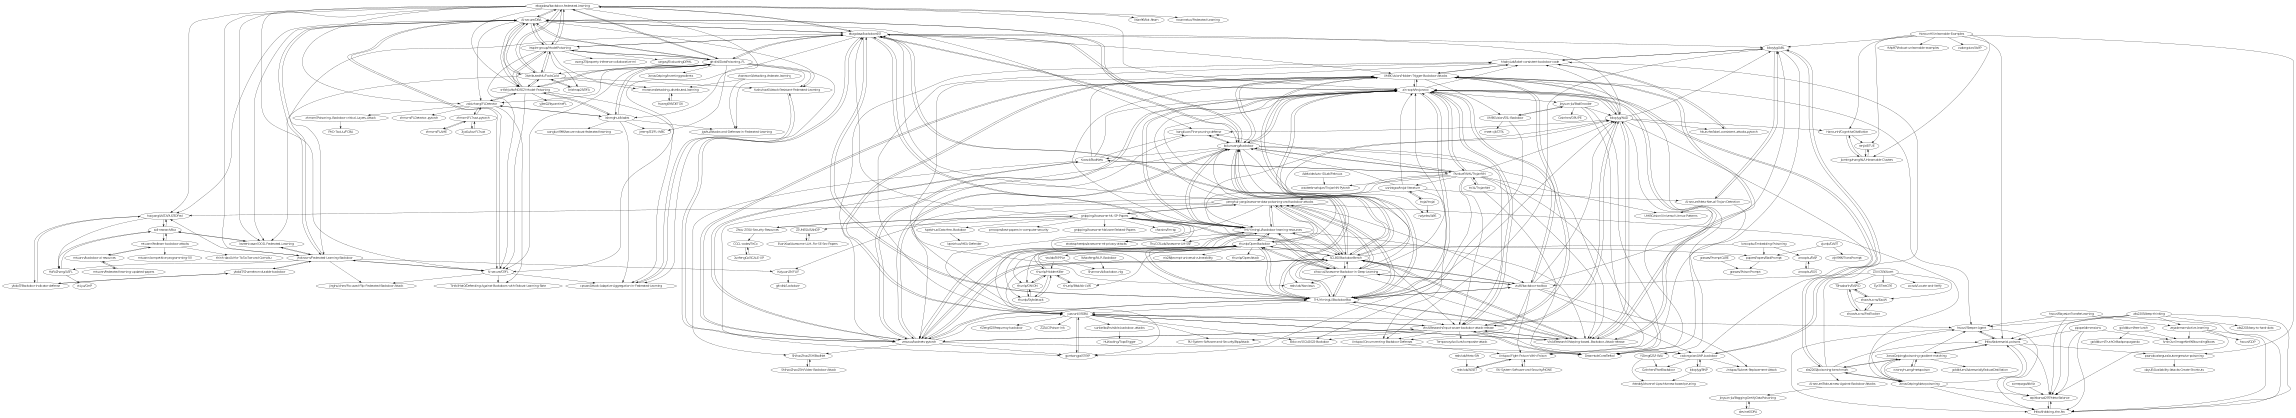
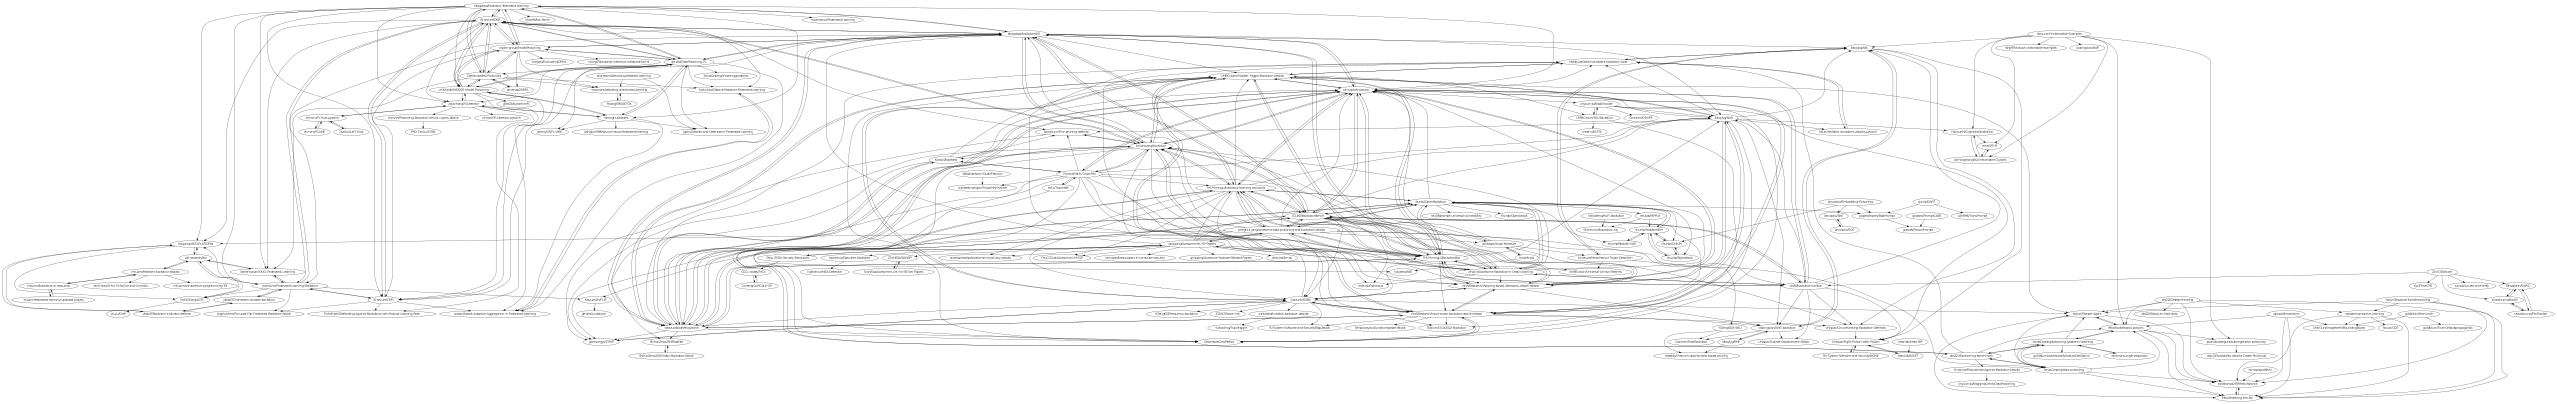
(1344, 195) -> (1394, 237)
(1748, 412) -> none
